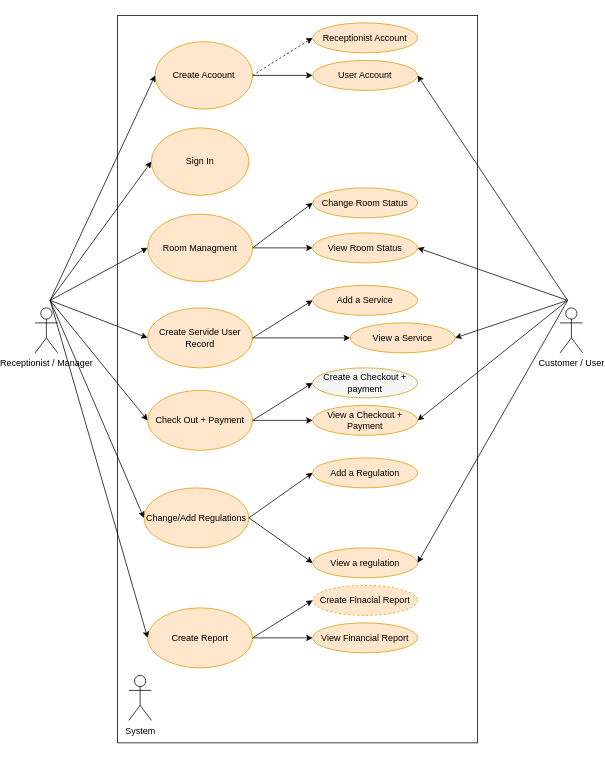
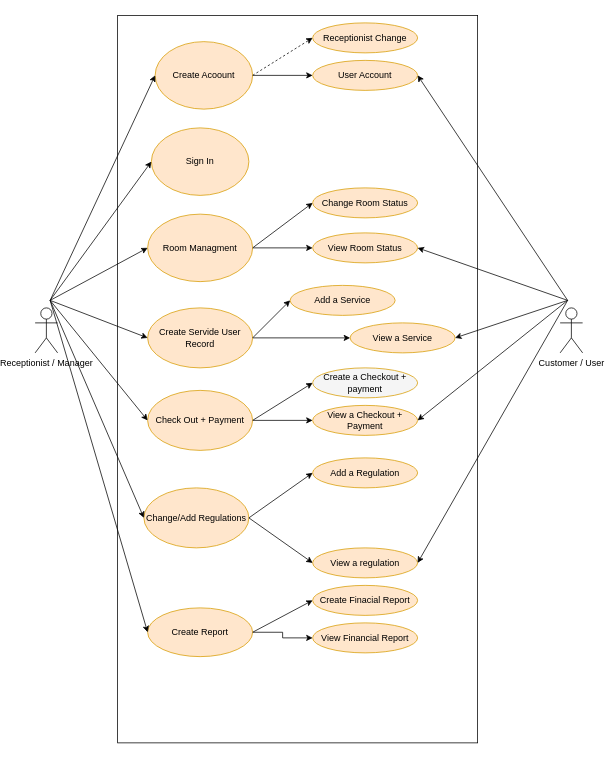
(365, 38) -> (365, 38)
(365, 300) -> (342, 300)
(365, 600) -> (365, 600)
(200, 638) -> (200, 632)
(140, 698) -> none
